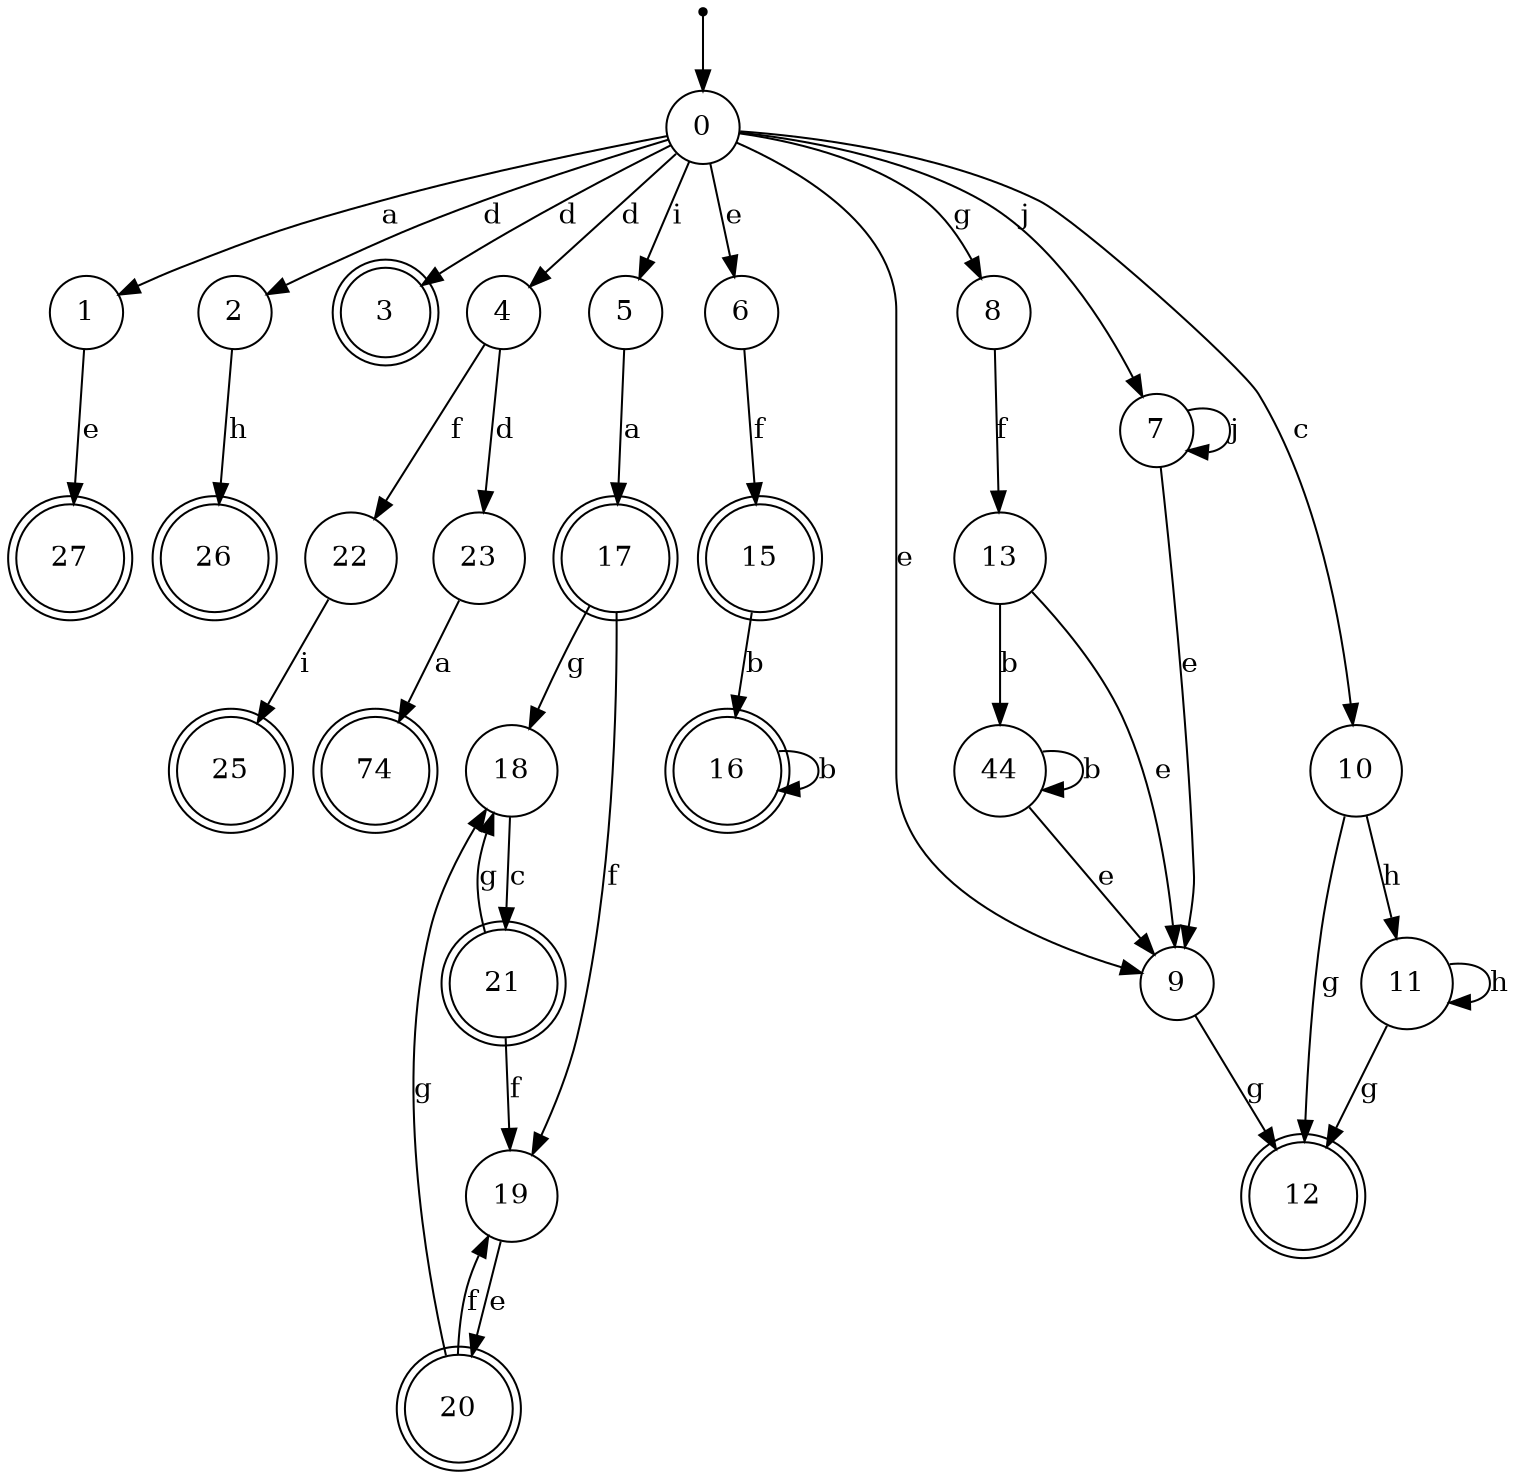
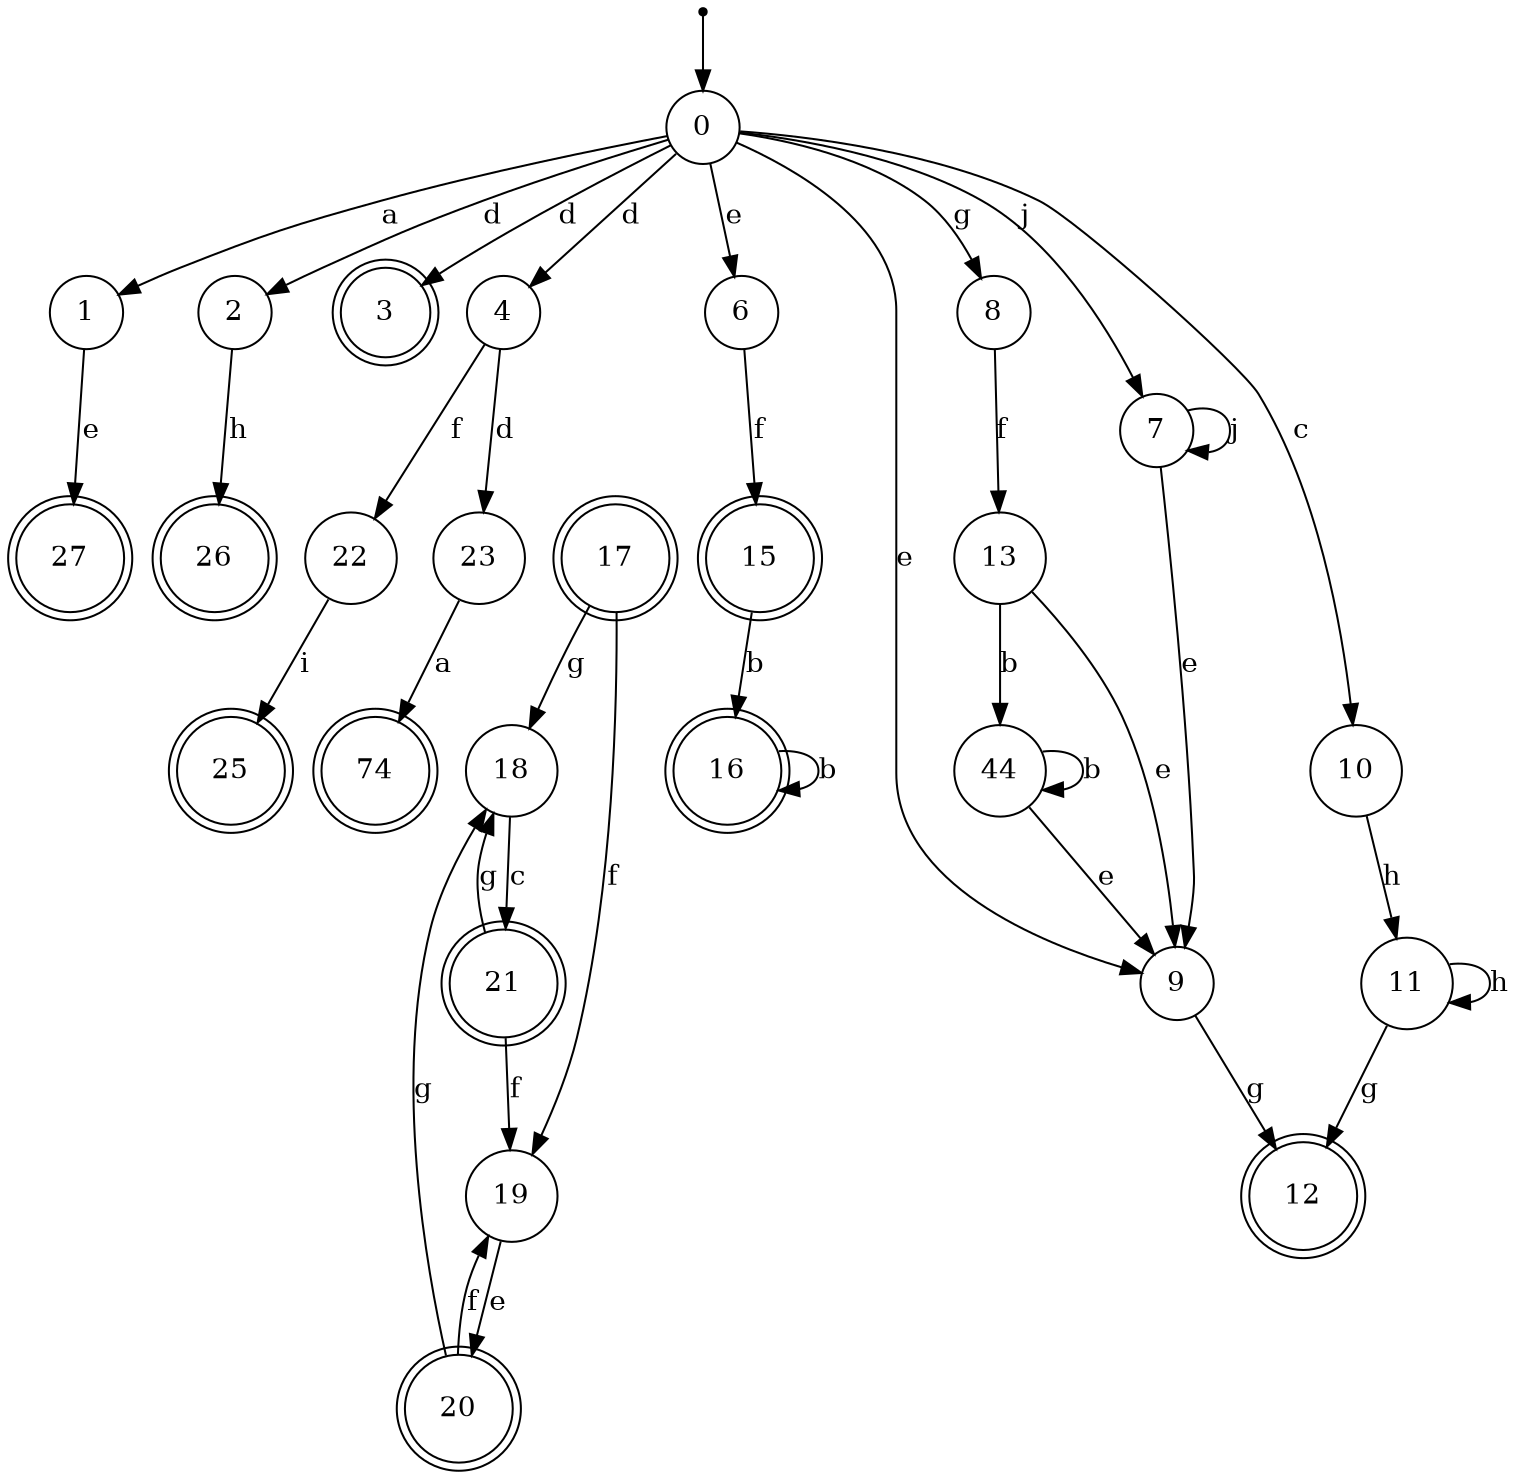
(626, 313) -> none
(1317, 967) -> none
